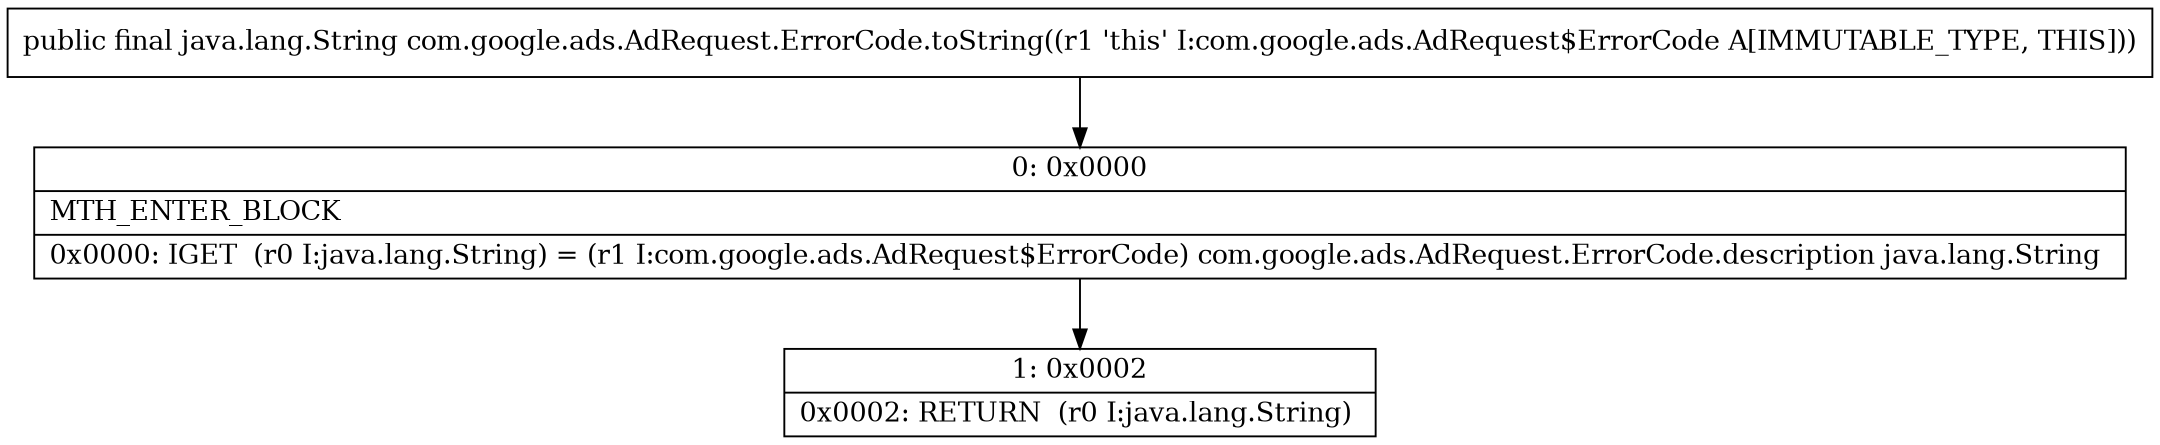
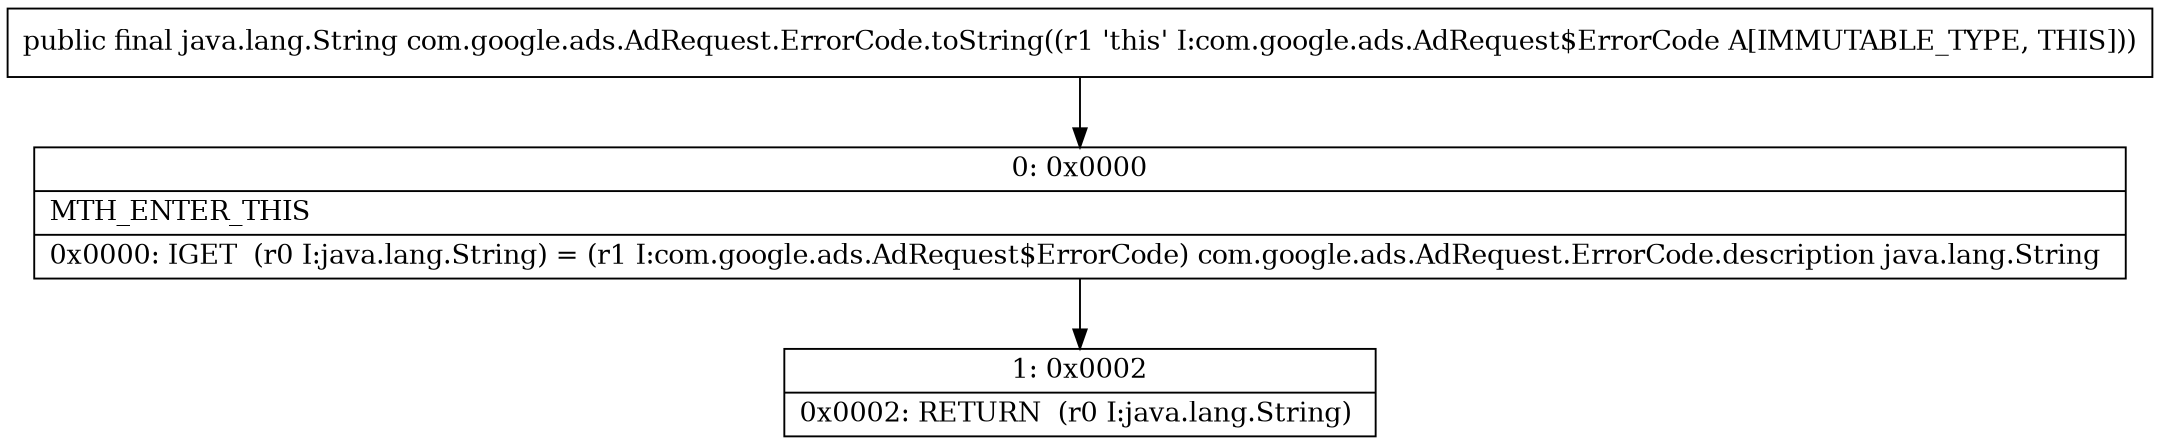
(196, 212) -> (181, 212)
